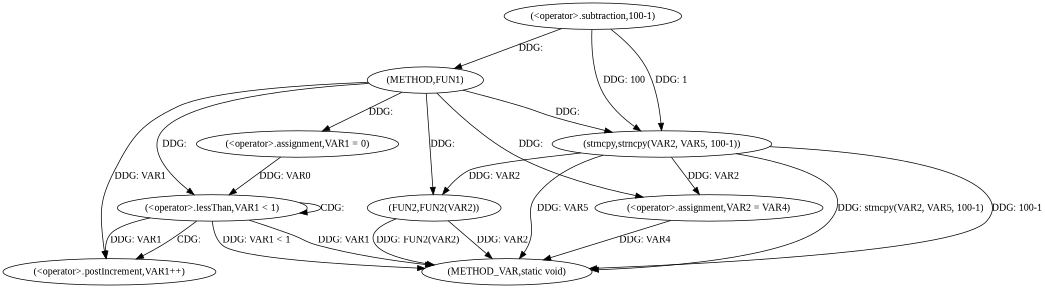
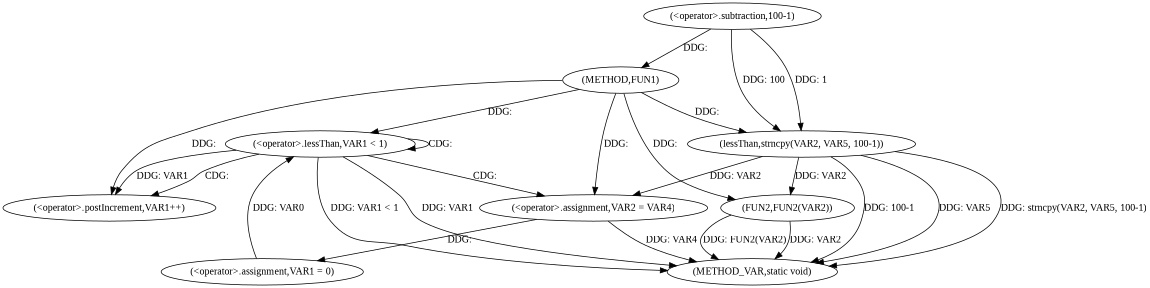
(365, 110) -> (431, 239)
(662, 144) -> (802, 144)
none -> (452, 175)
(140, 176) -> (205, 144)
